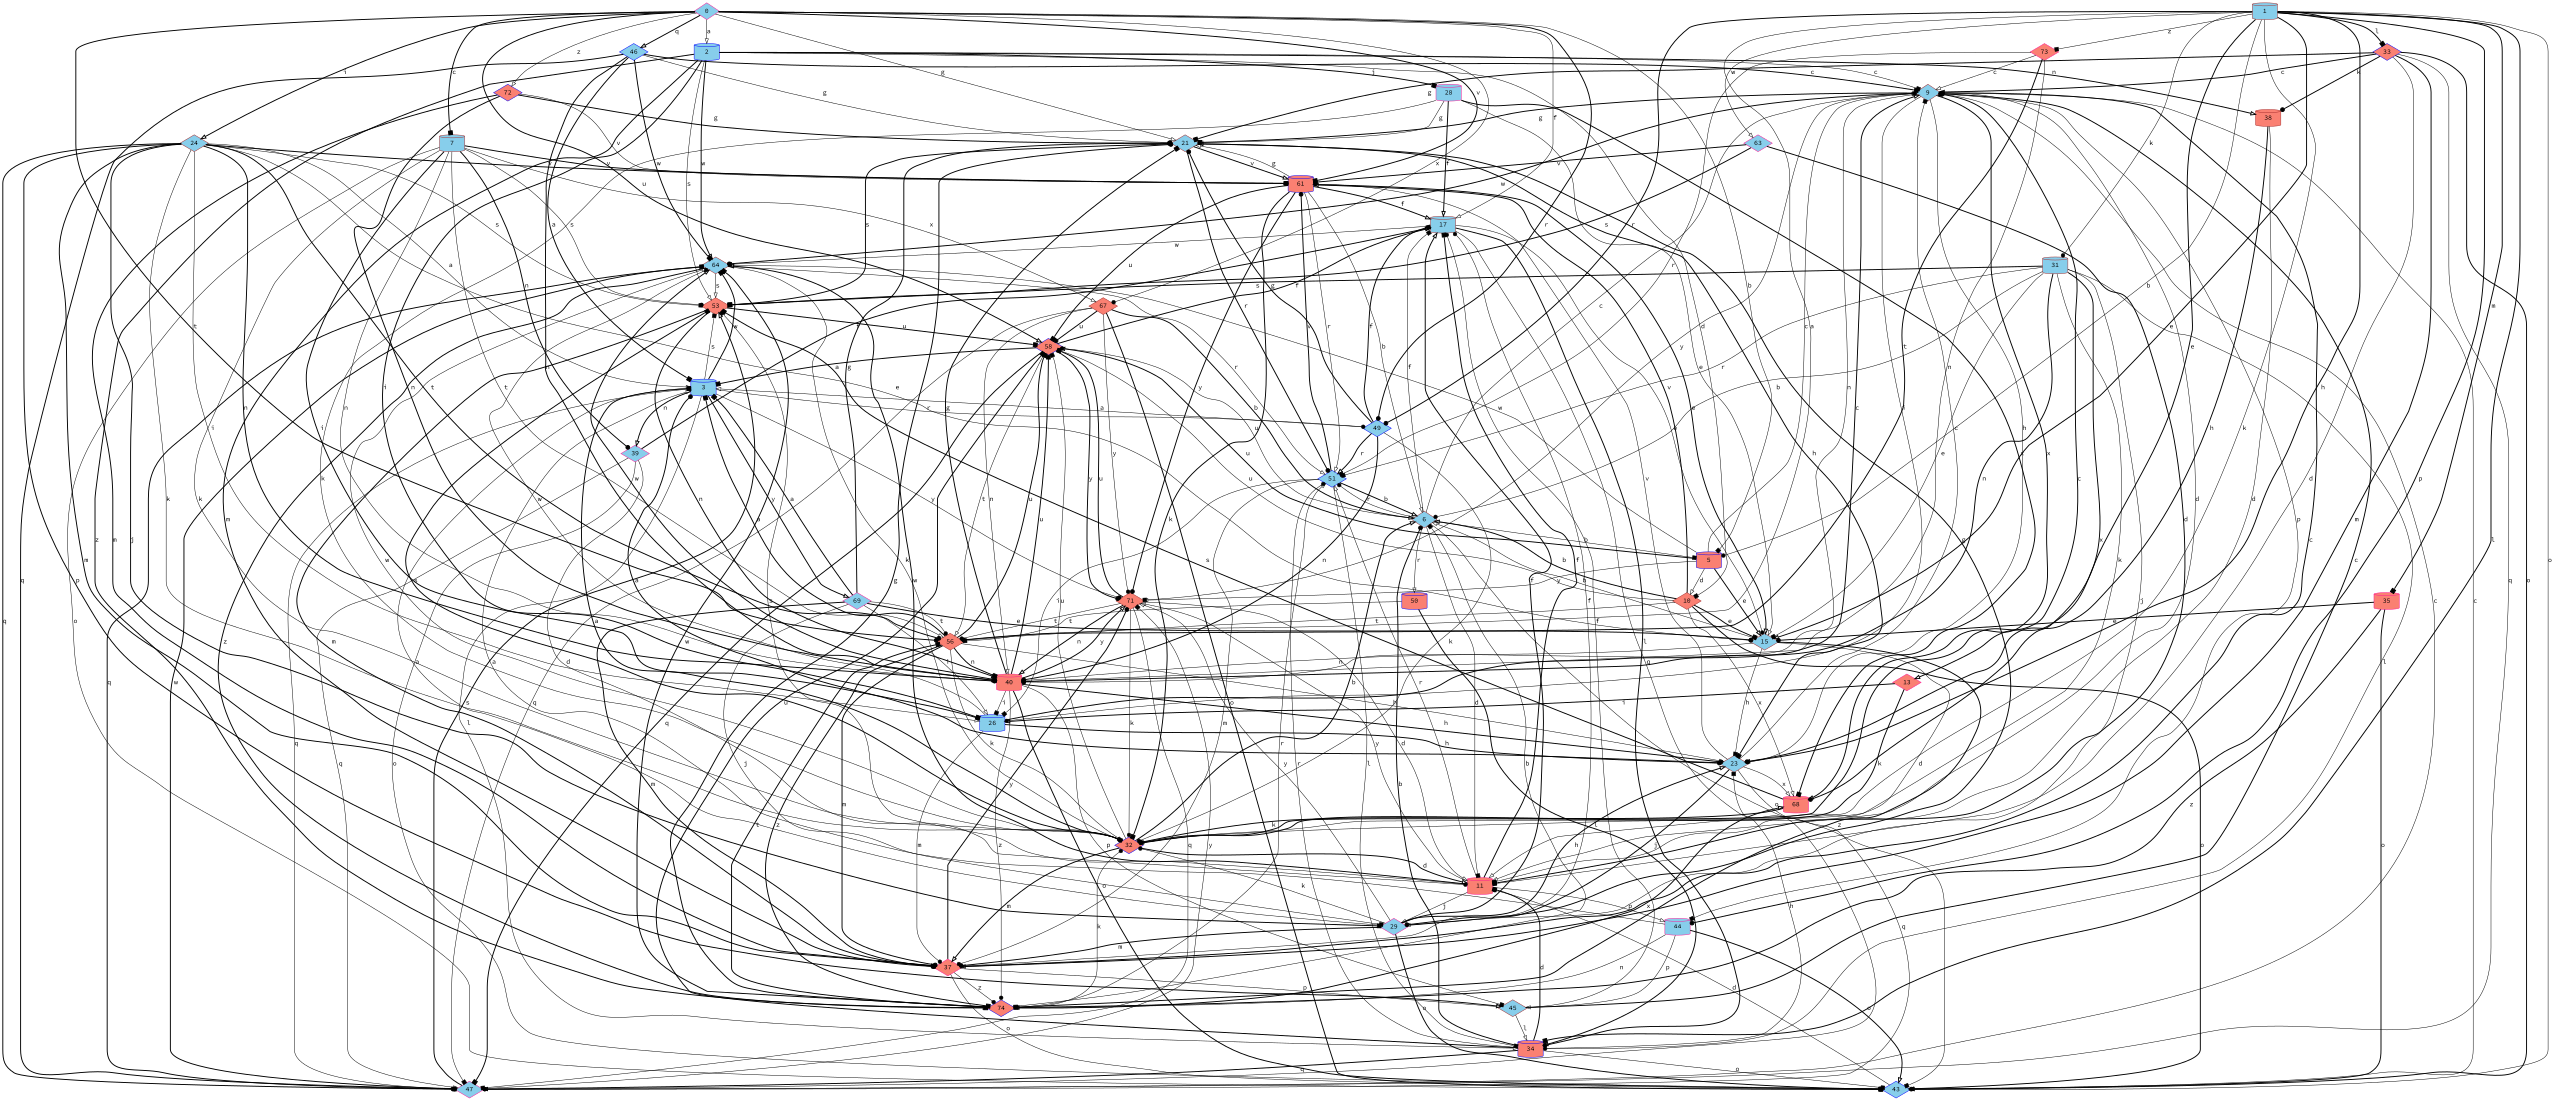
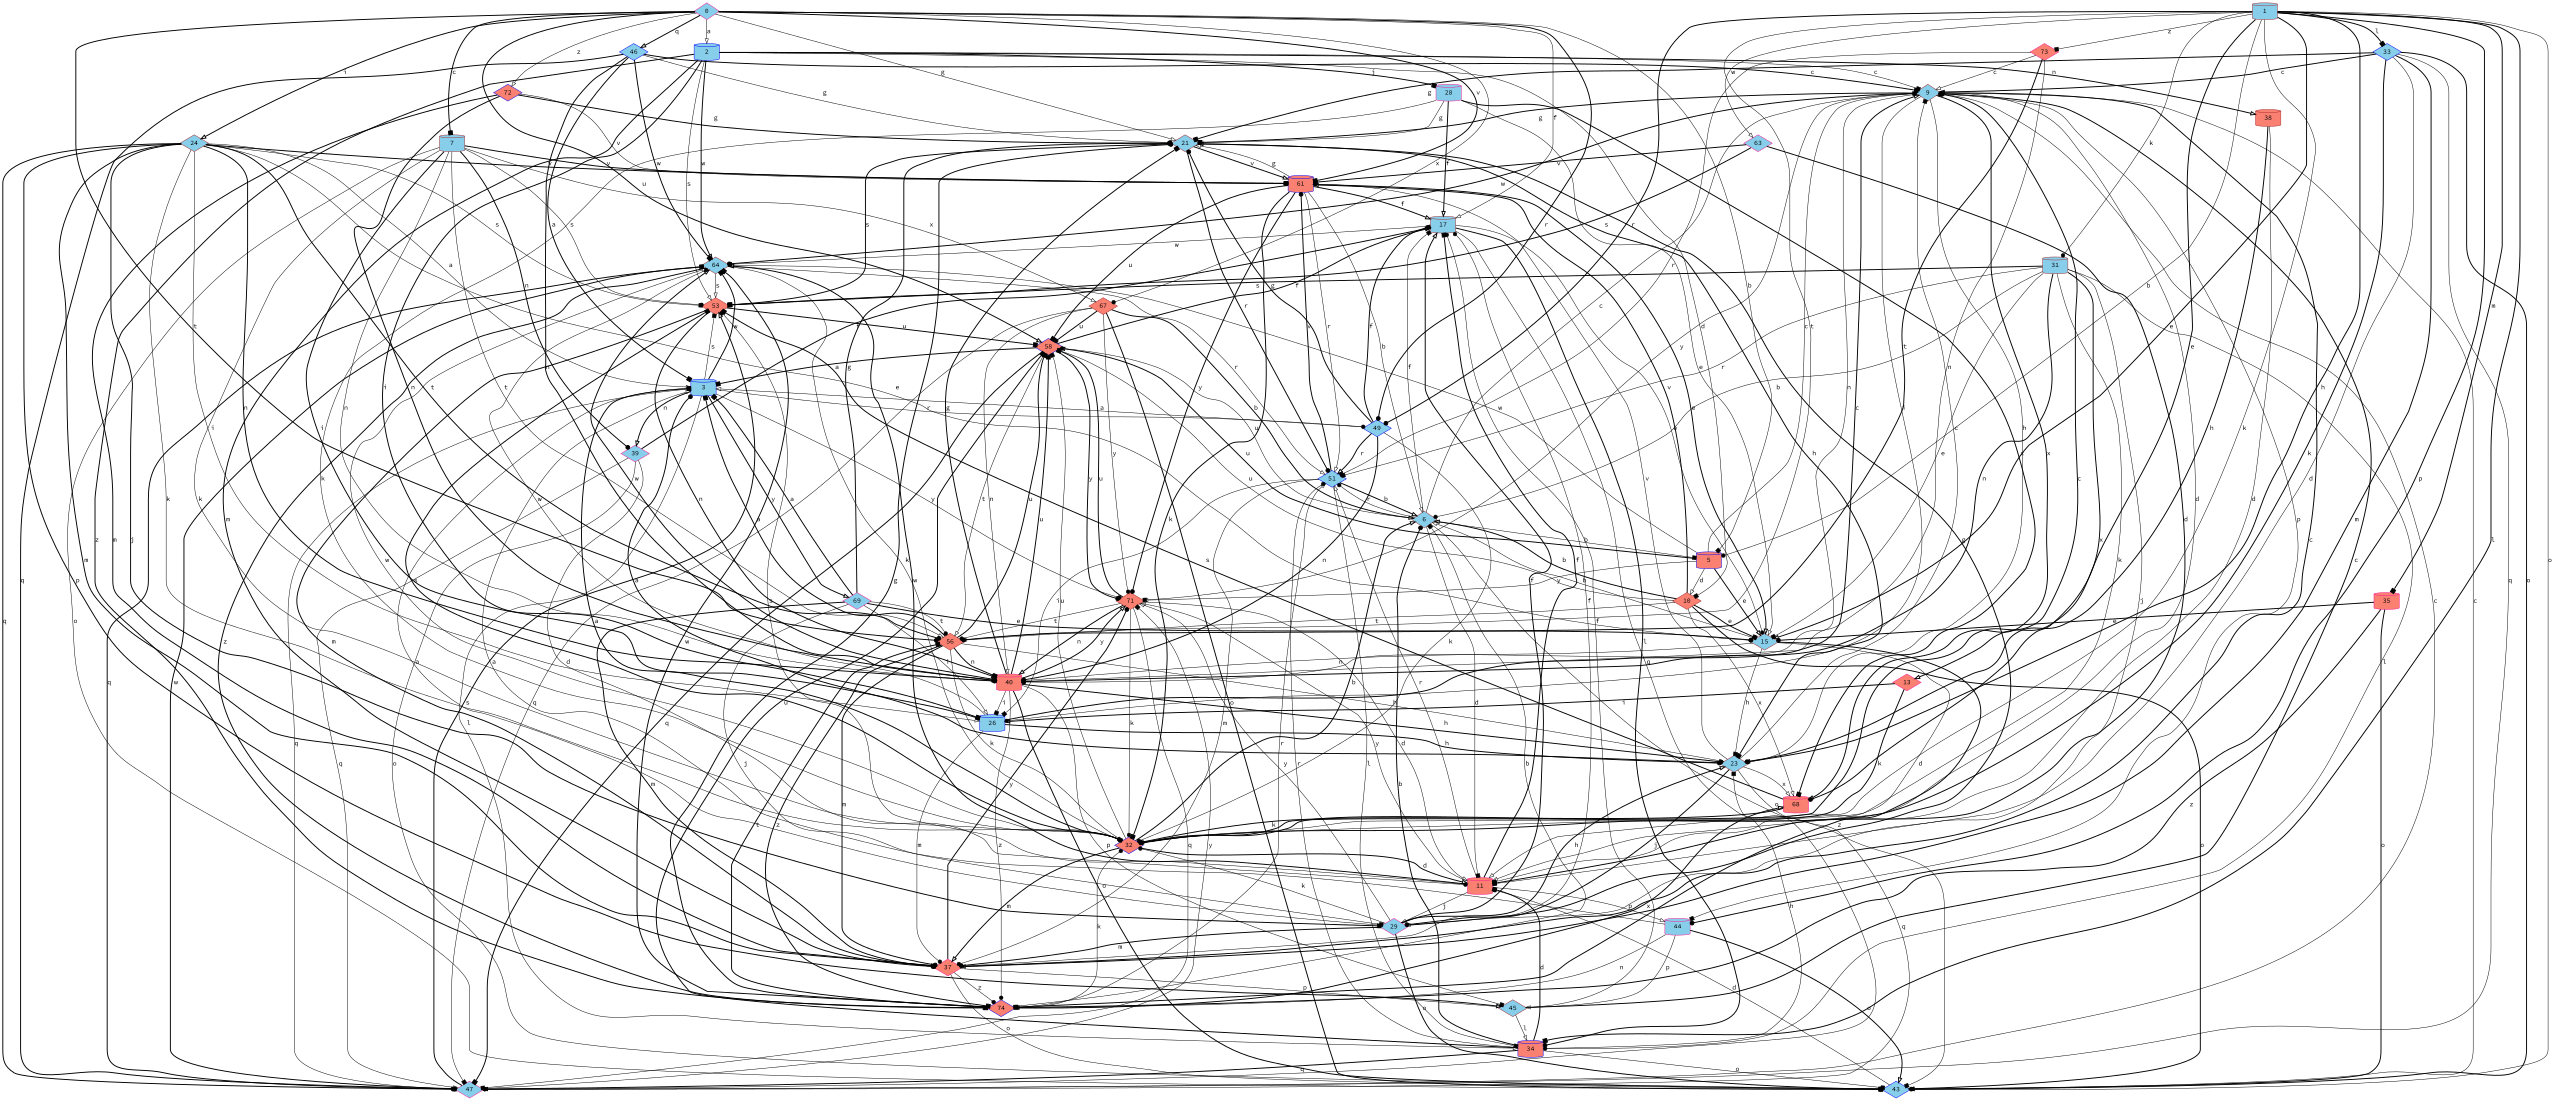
(2387, 52) -> (2387, 52)
(2332, 82) -> (1992, 766)
(1805, 292) -> (1805, 292)
(1812, 326) -> (1812, 326)
(1414, 601) -> none
